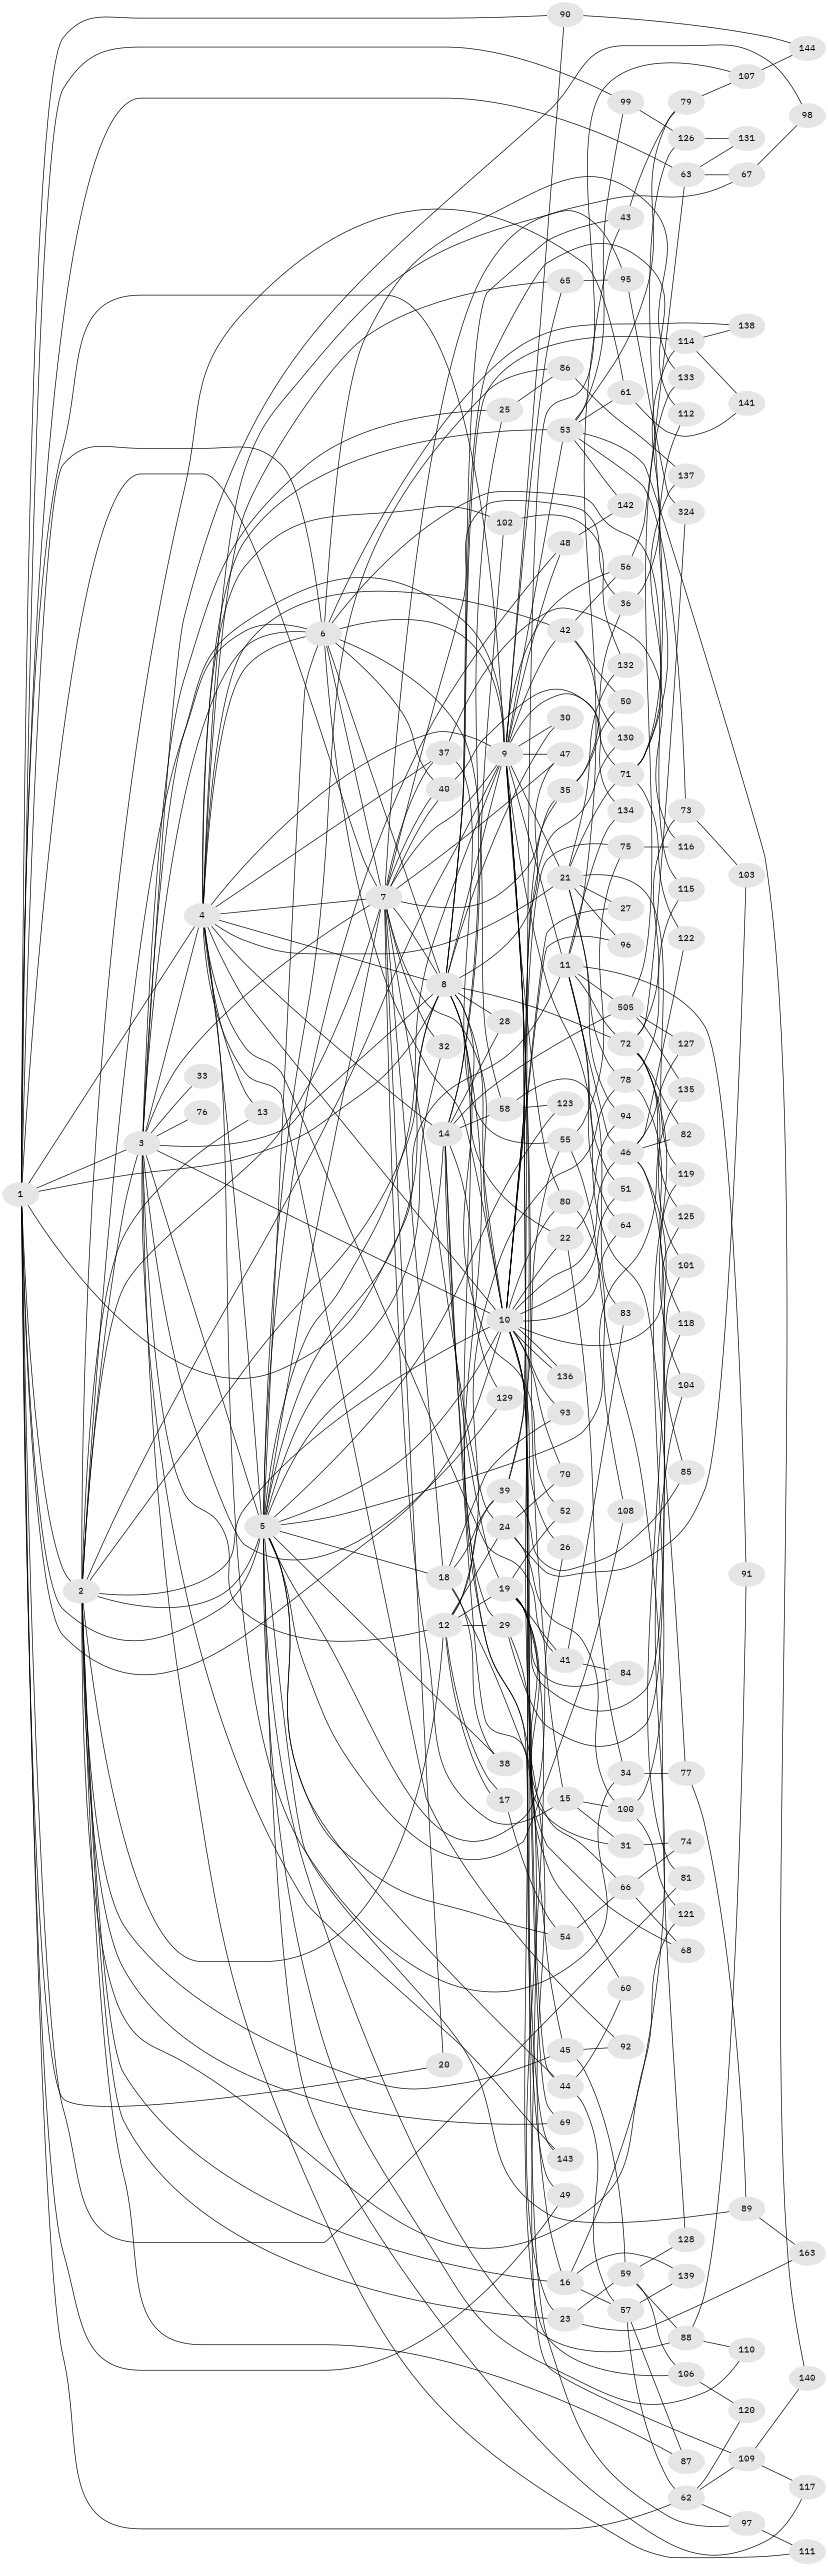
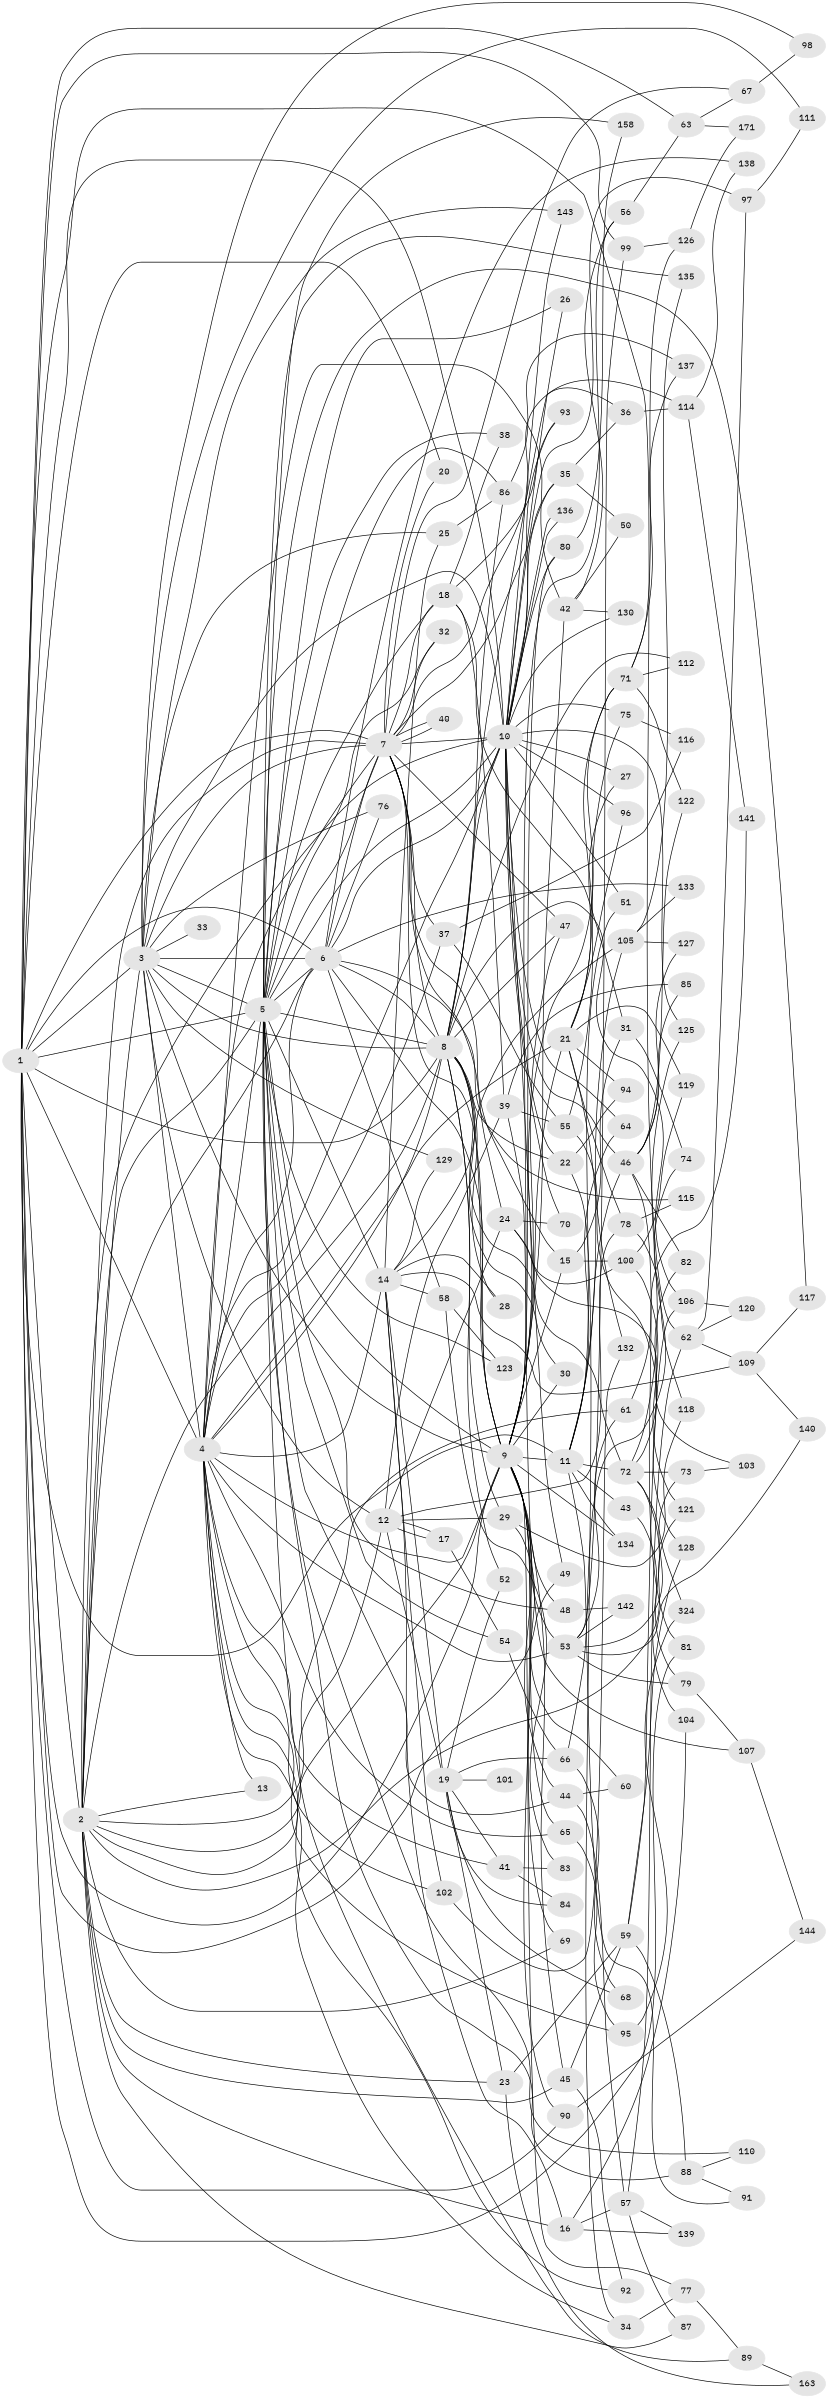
(747, 138) -> (747, 128)
(472, 416) -> (477, 757)
(557, 689) -> (565, 1500)
(396, 704) -> (354, 883)
(626, 1008) -> (626, 941)
(659, 1153) -> none
(626, 1511) -> (626, 125)
